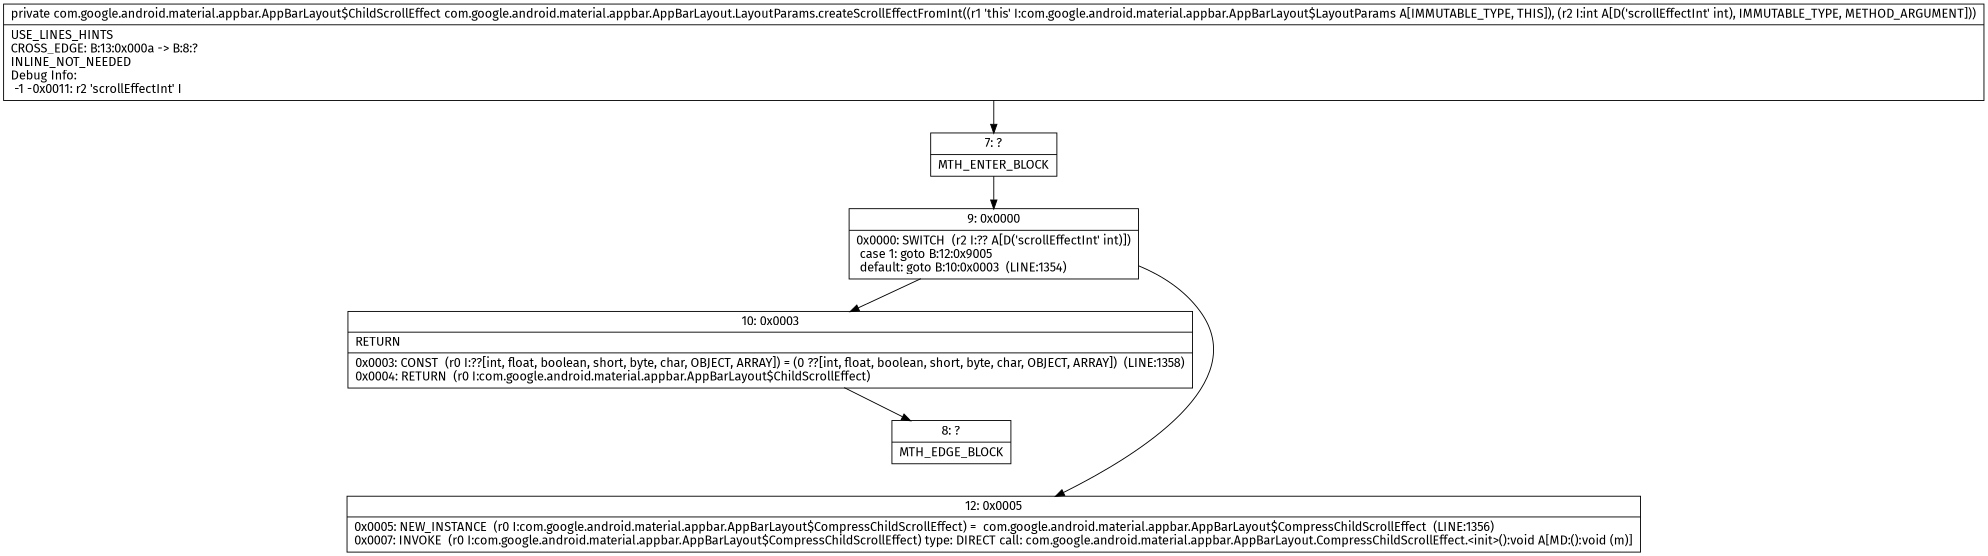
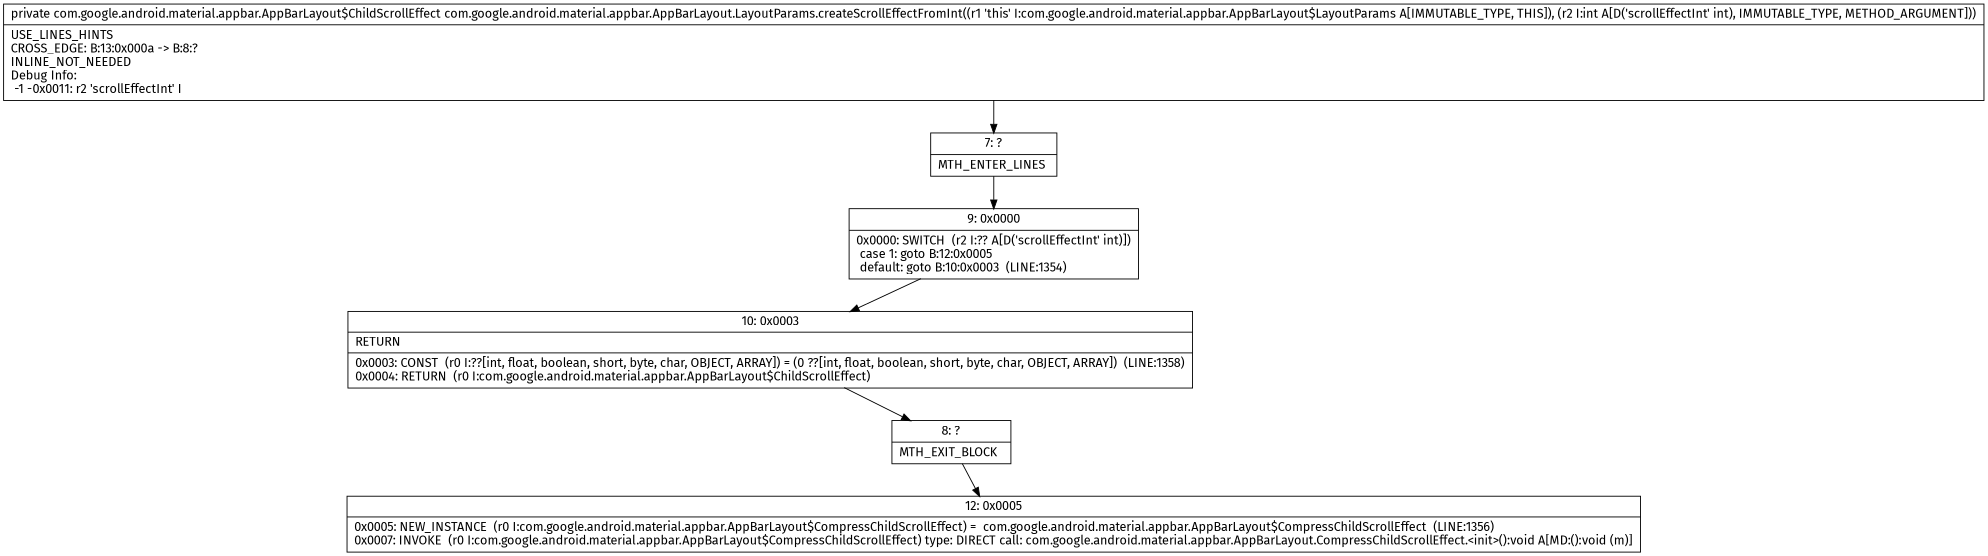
(994, 165) -> (992, 165)
(924, 254) -> (924, 254)
(1197, 394) -> (969, 476)
(951, 452) -> (948, 452)
